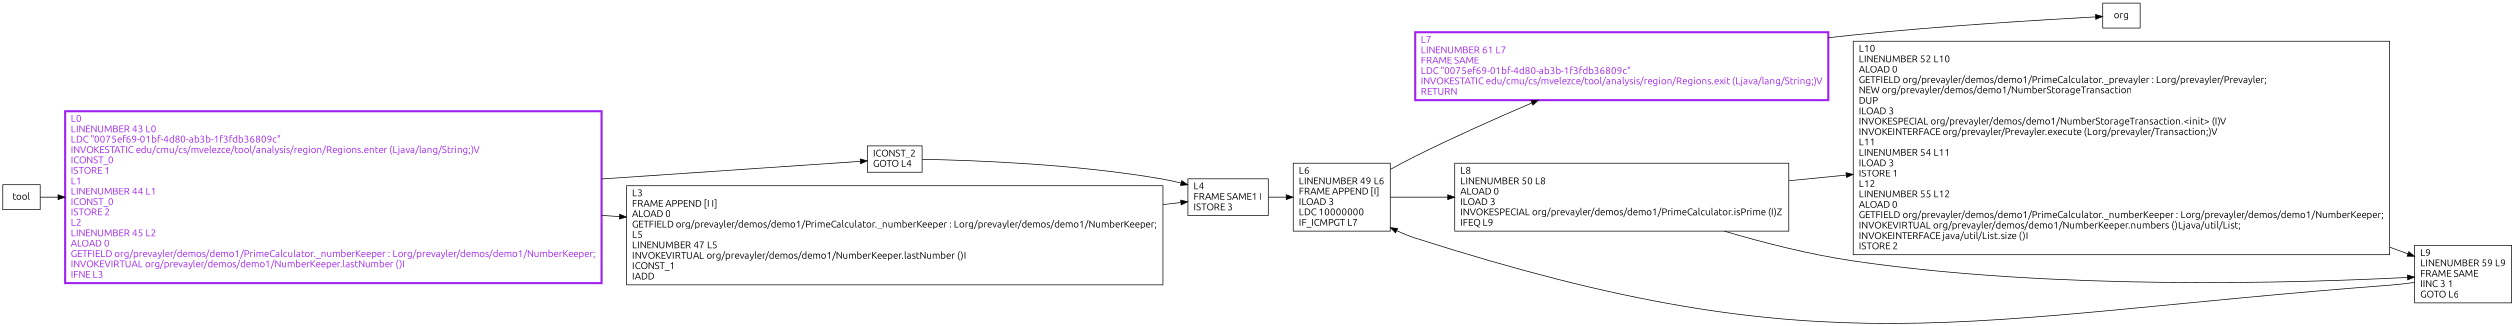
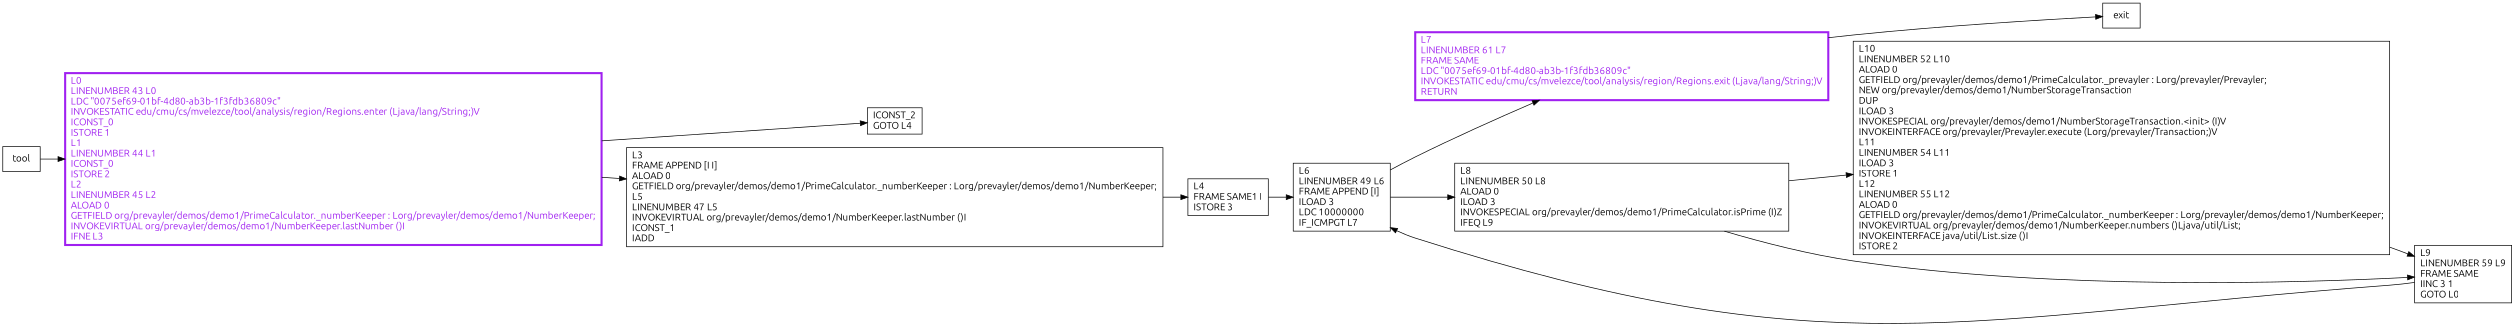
(2121, 16) -> (2121, 16)
(1052, 166) -> none
(2463, 274) -> (2463, 274)
